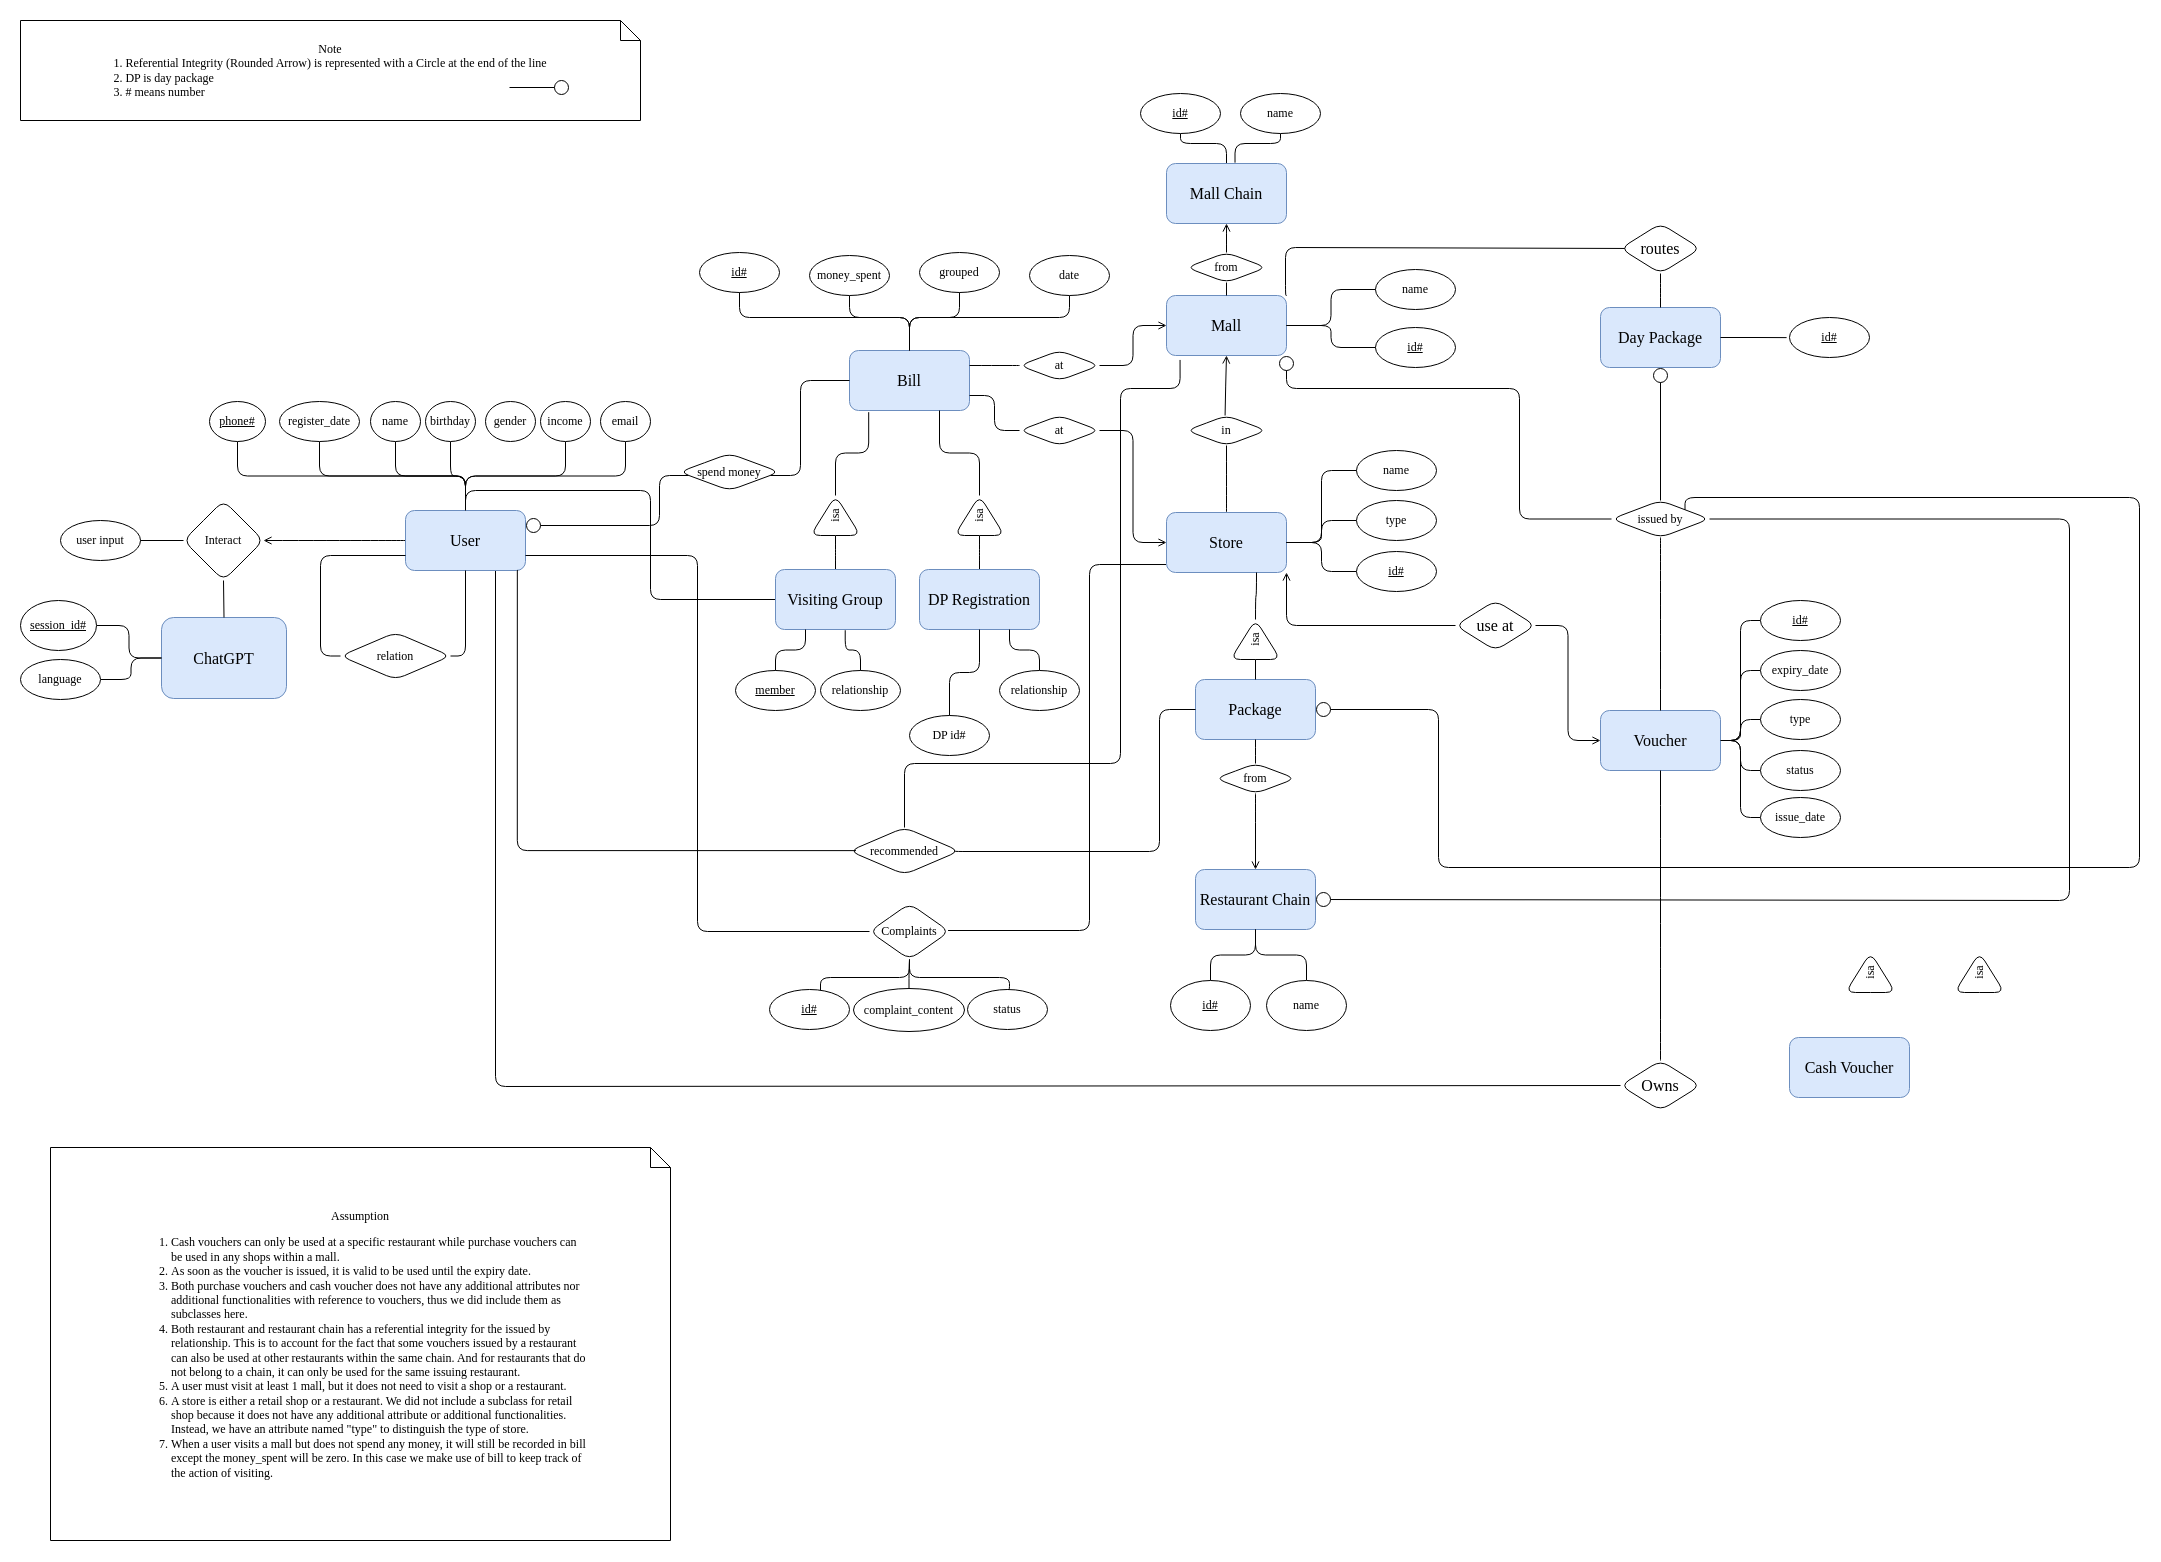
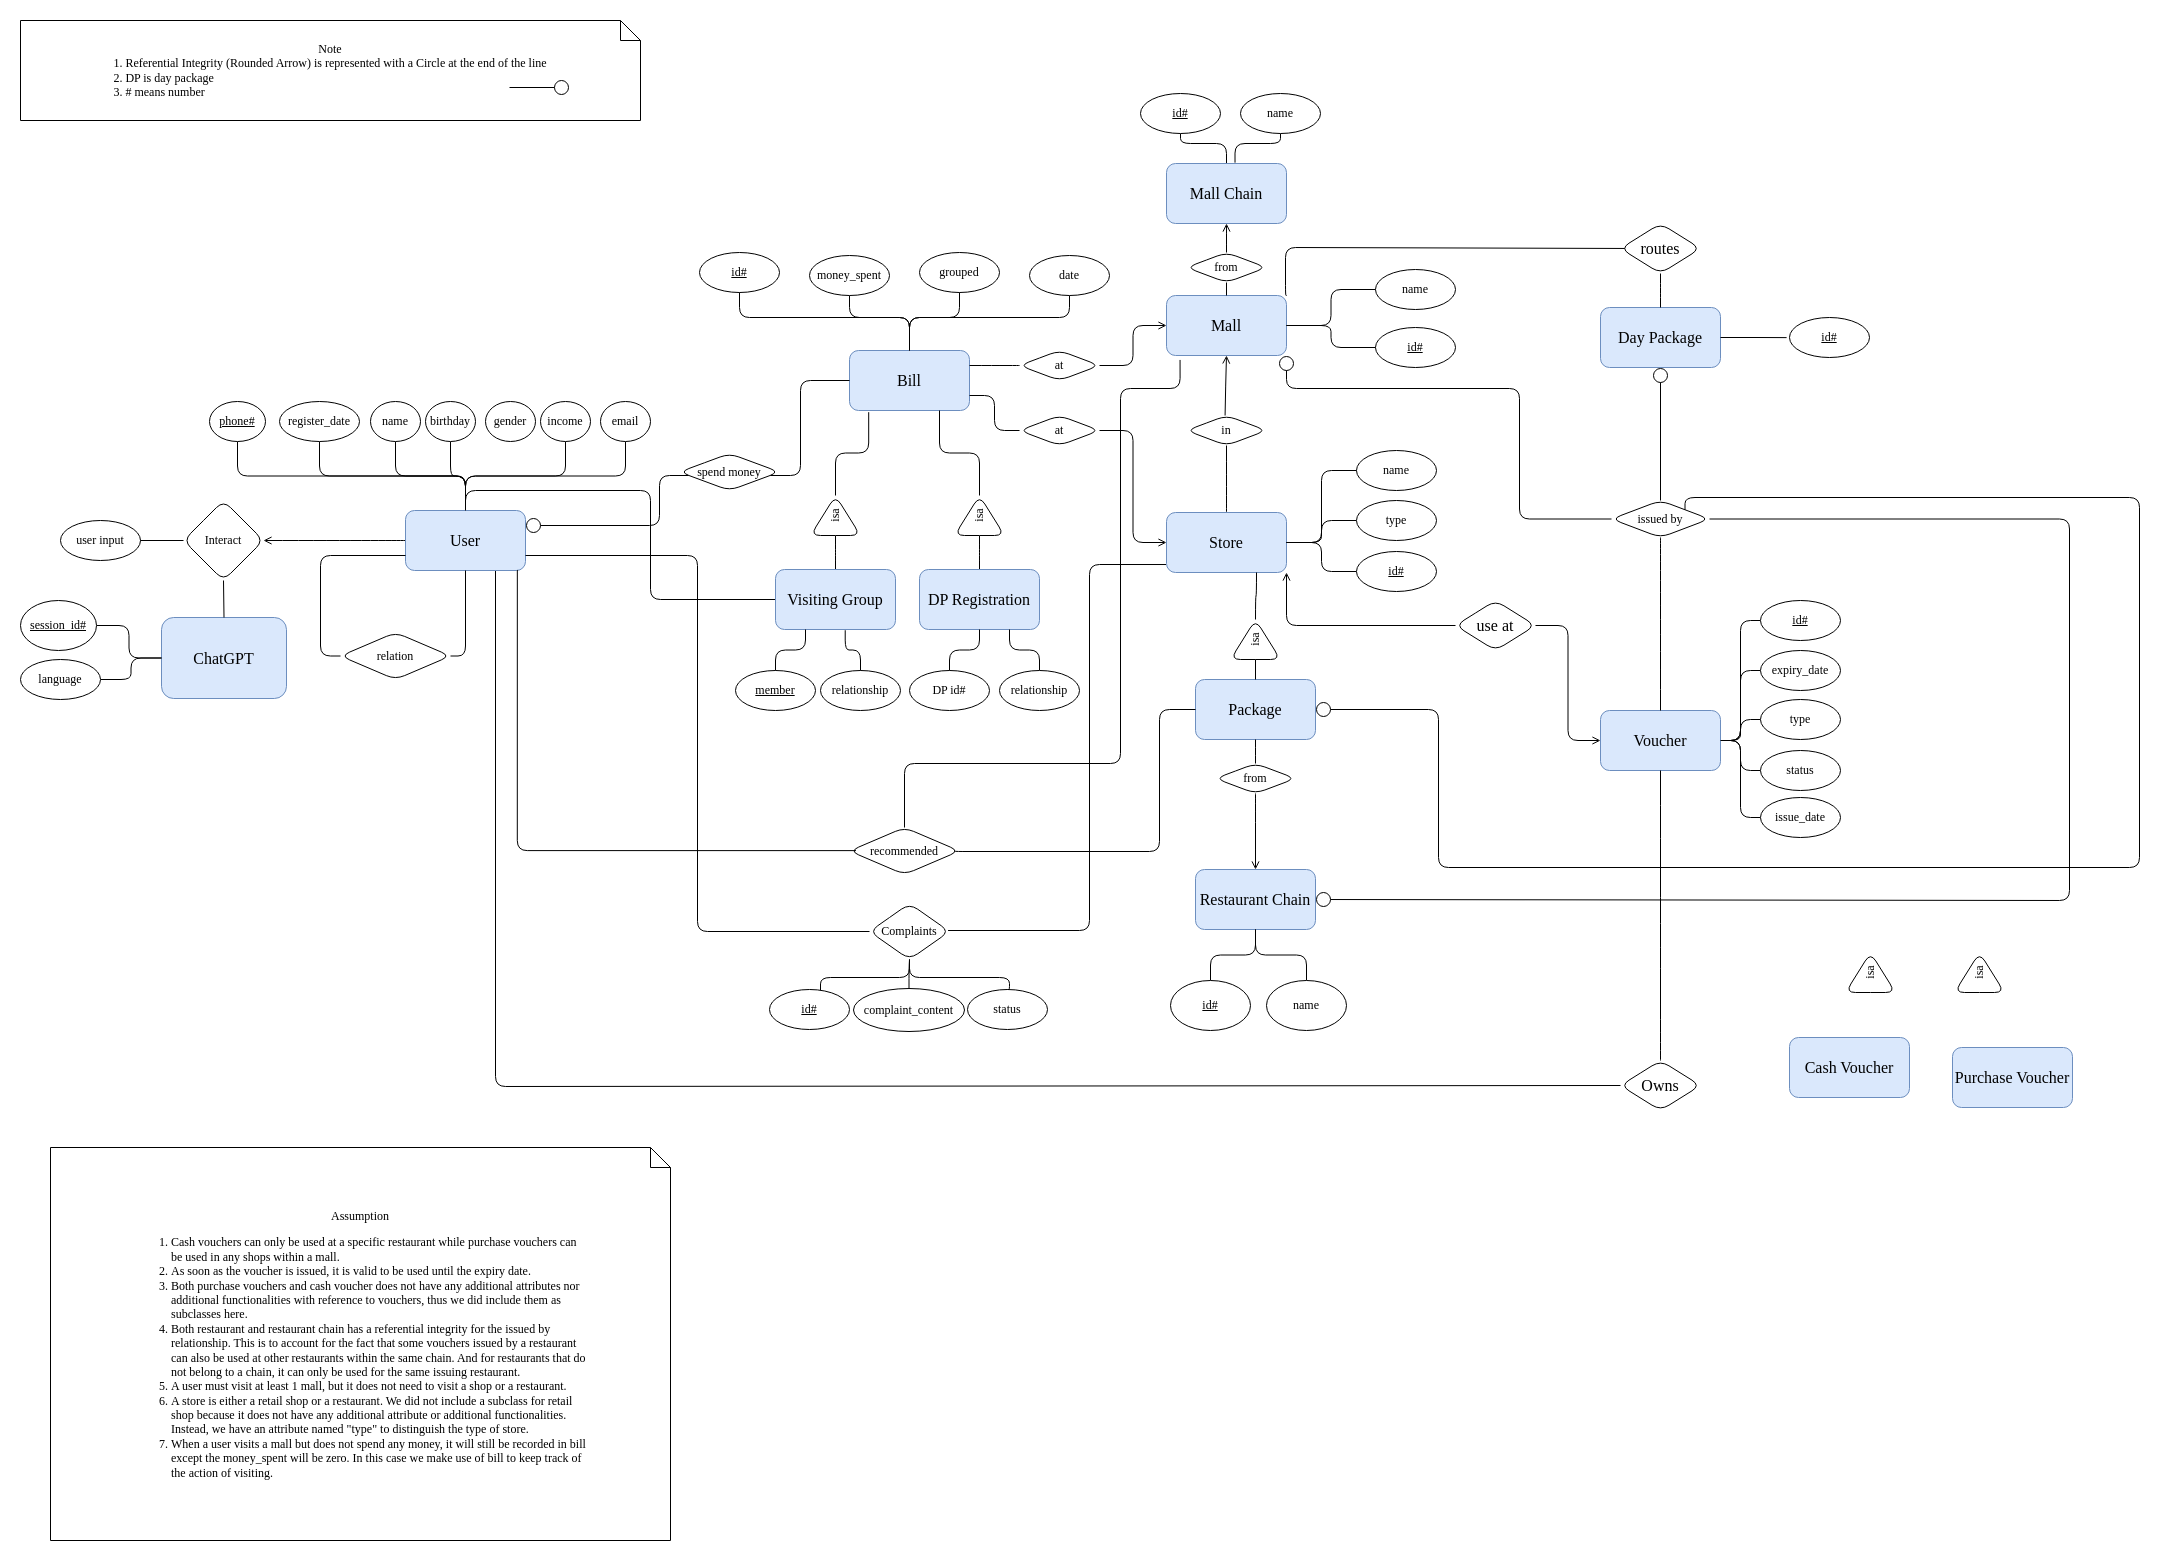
(950, 736) -> (950, 691)
none -> (2013, 1078)
